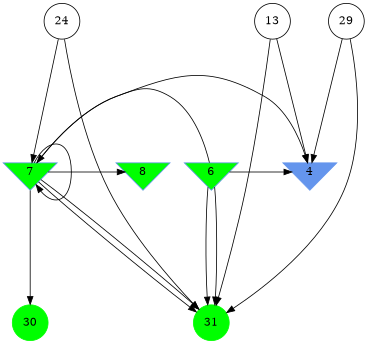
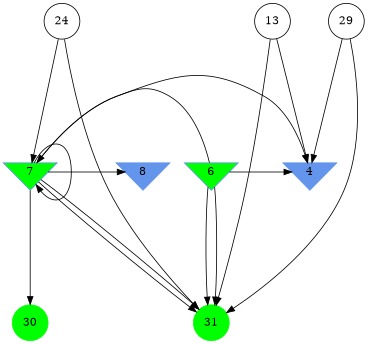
(143, 172) -> (143, 172)
